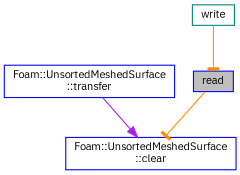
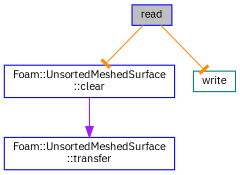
(213, 45) -> (181, 46)
(117, 113) -> (89, 112)
